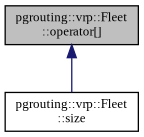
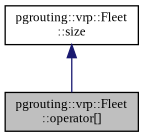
(72, 75) -> (72, 75)
